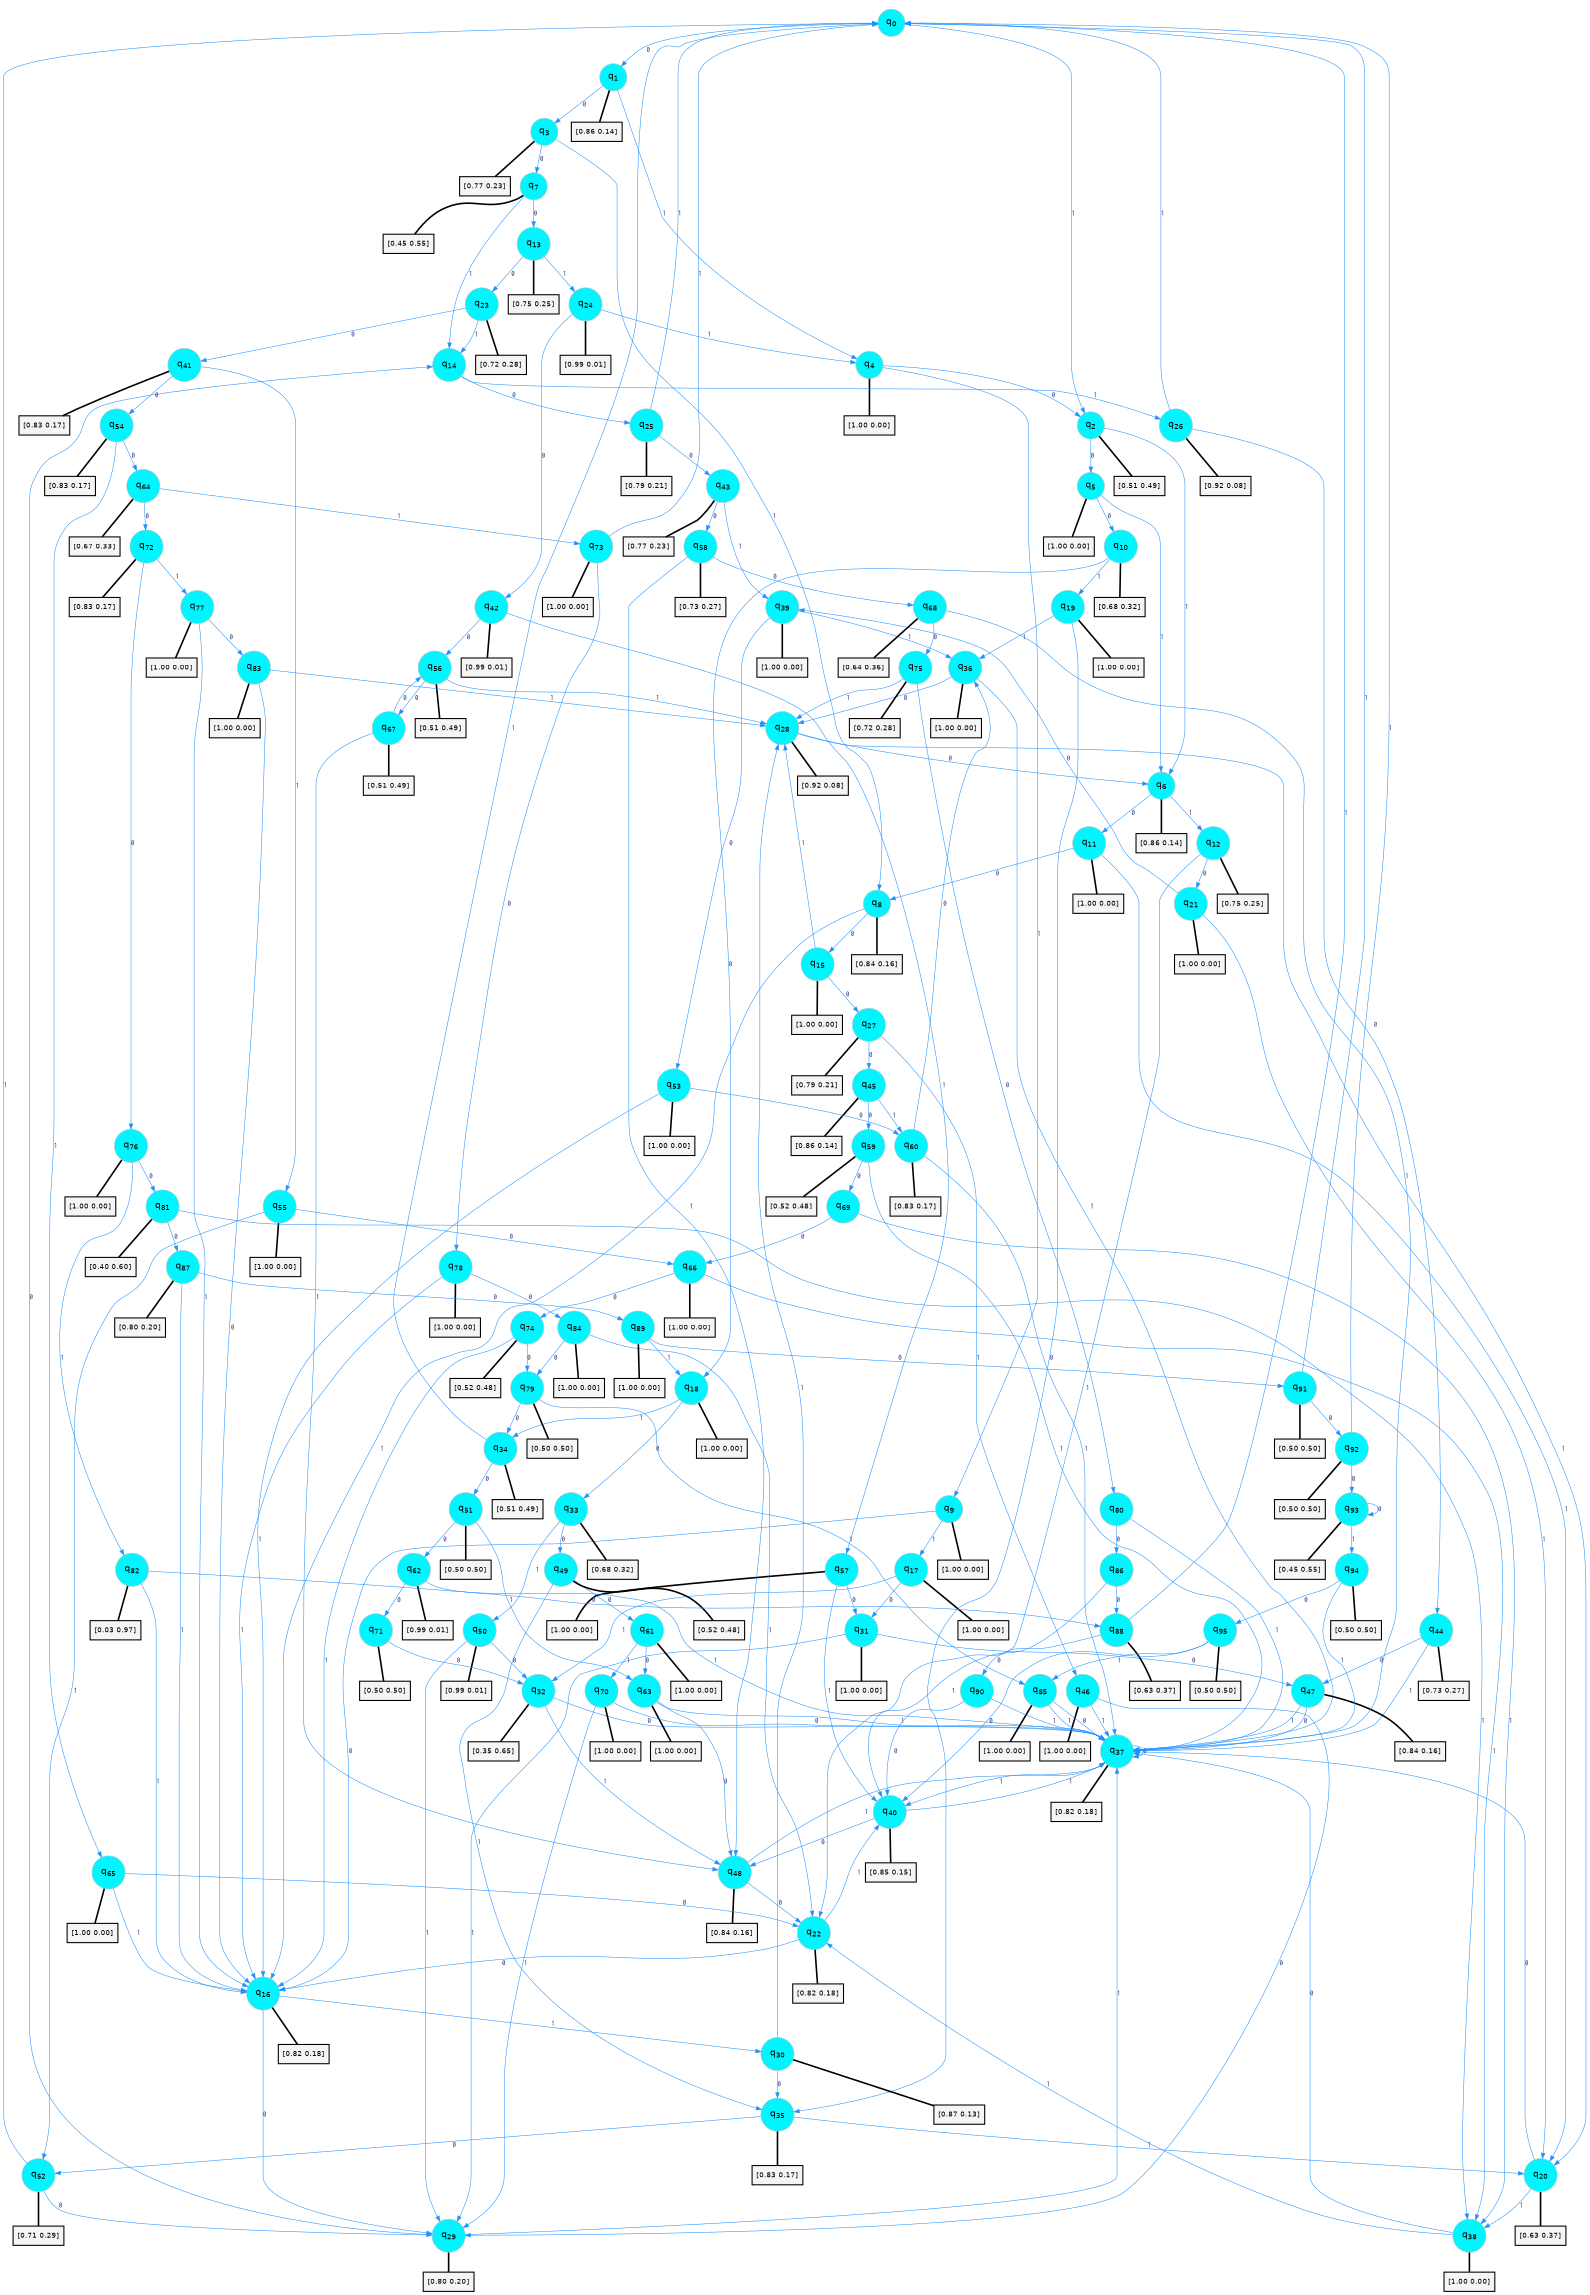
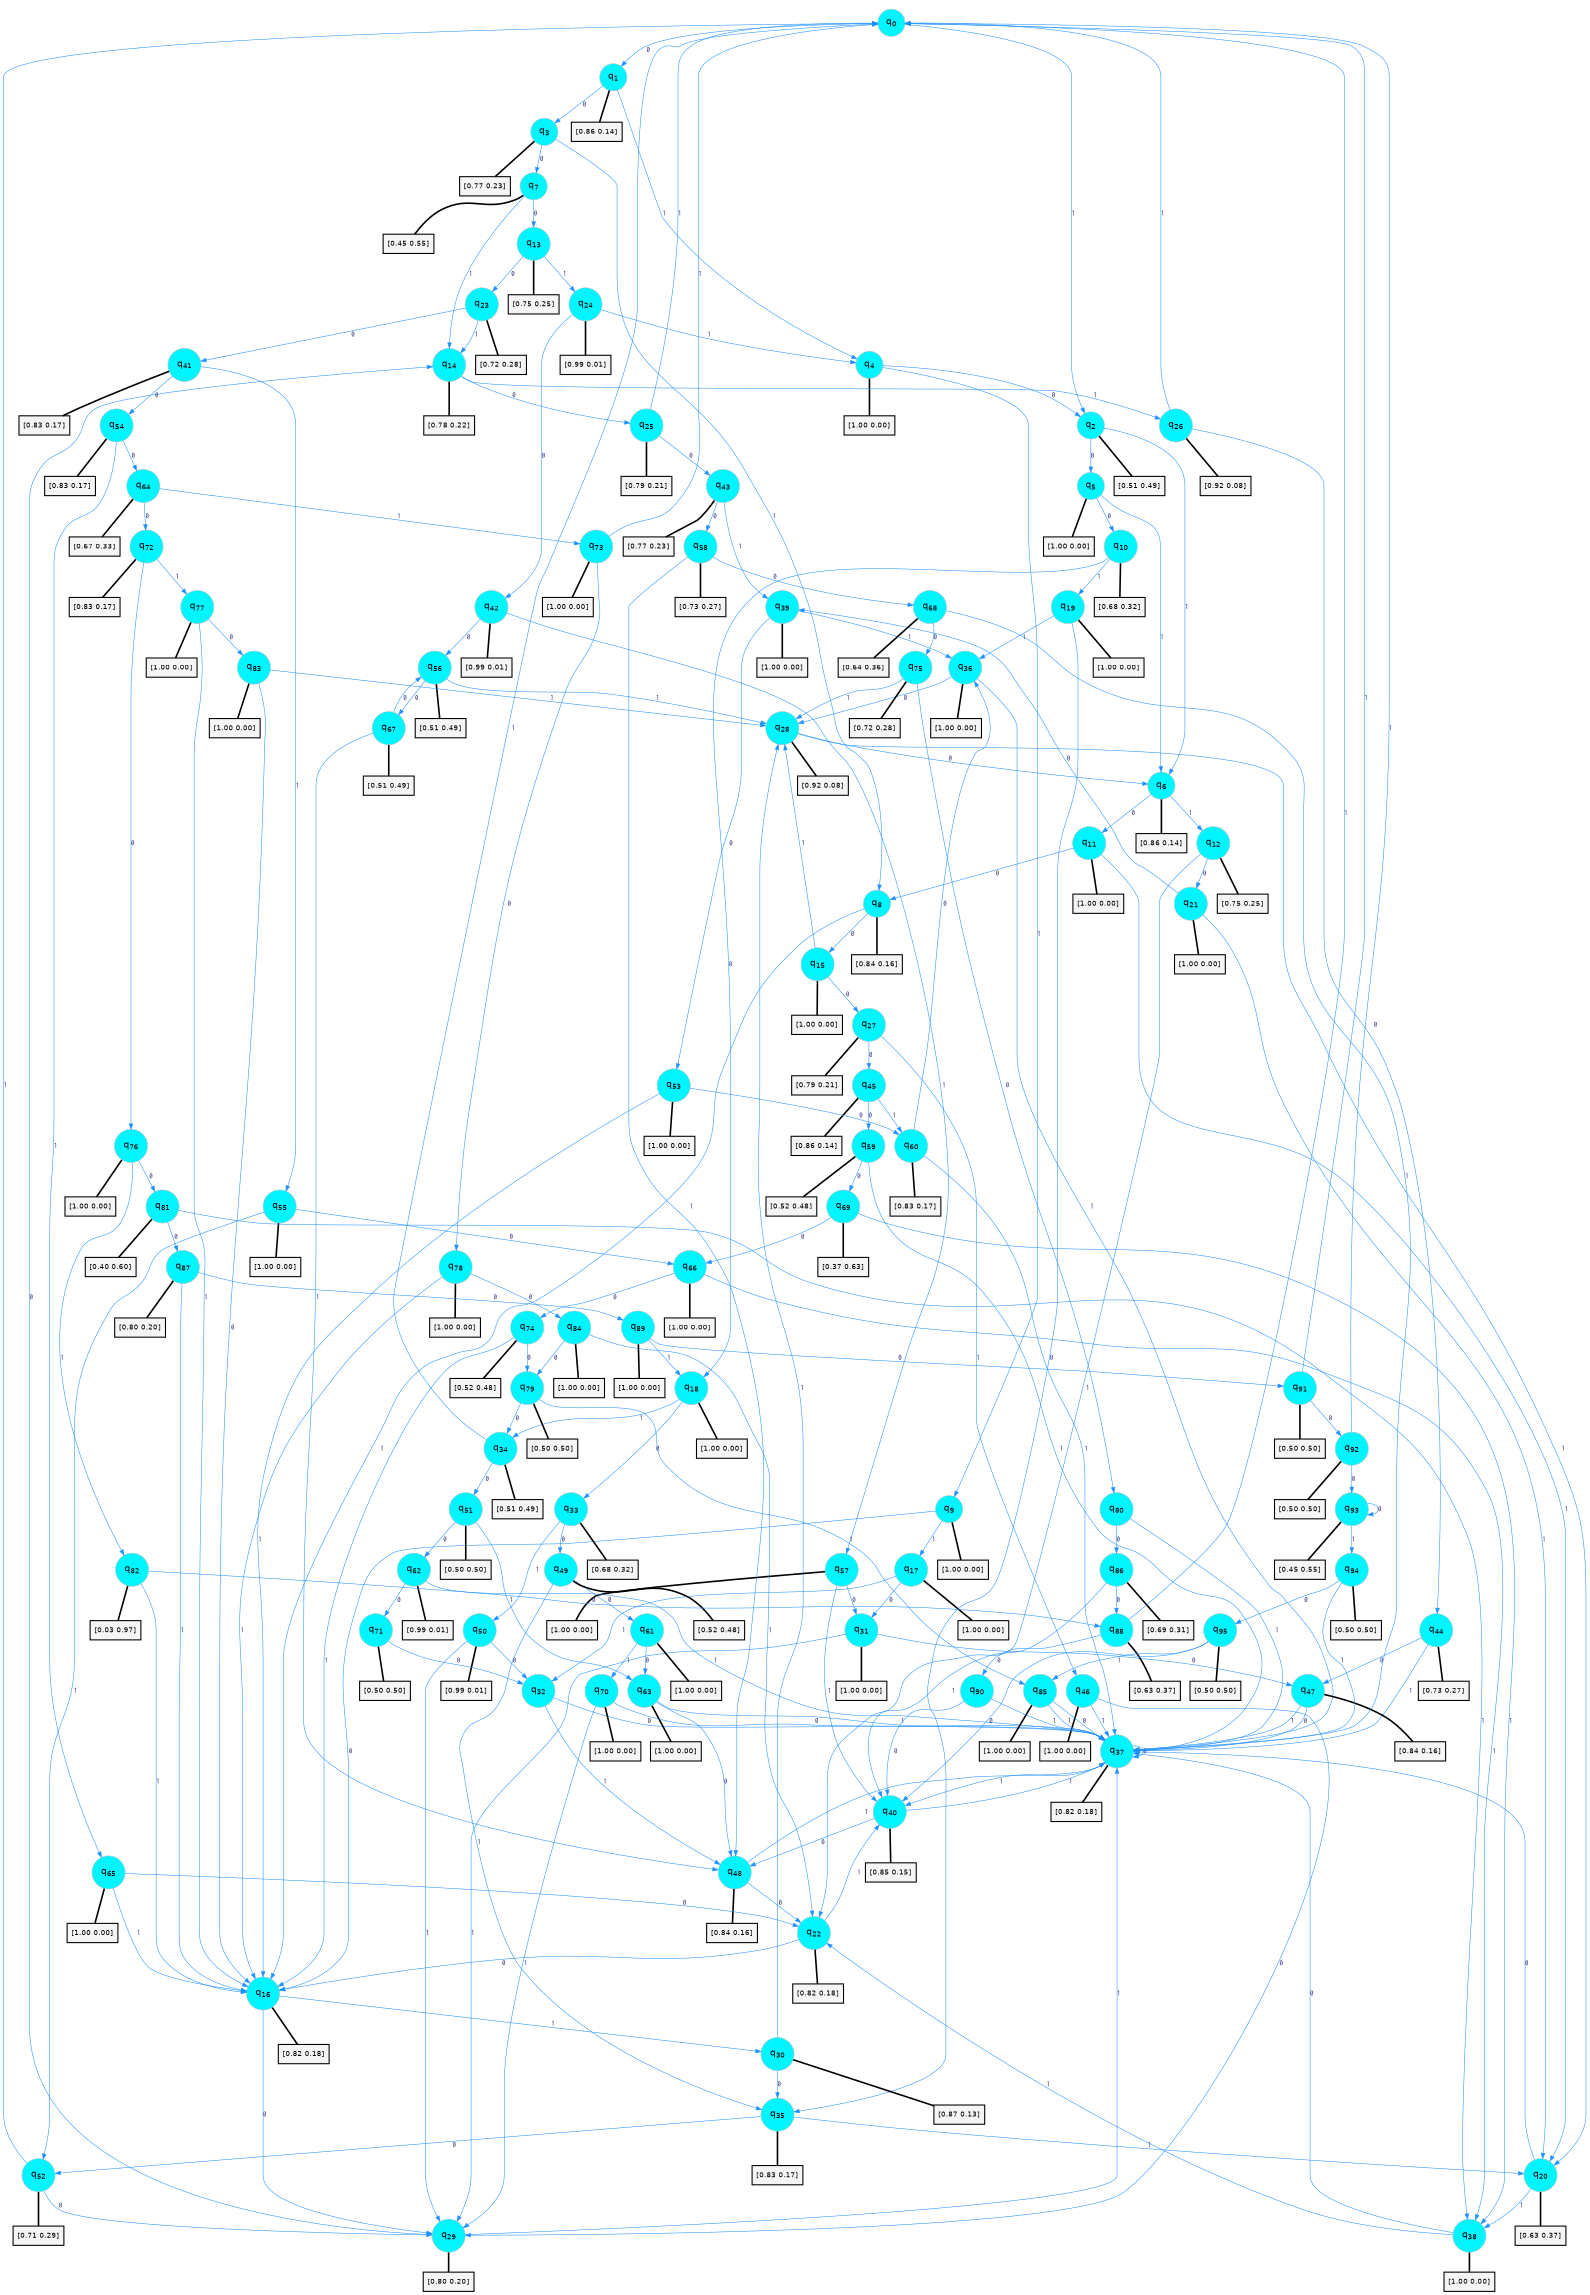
none -> (449, 425)
none -> (843, 1267)
none -> (1168, 1630)
(494, 1751) -> none
